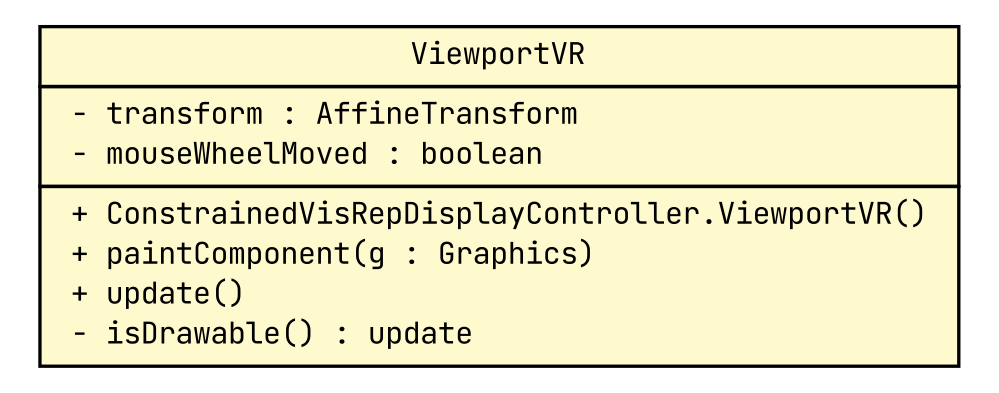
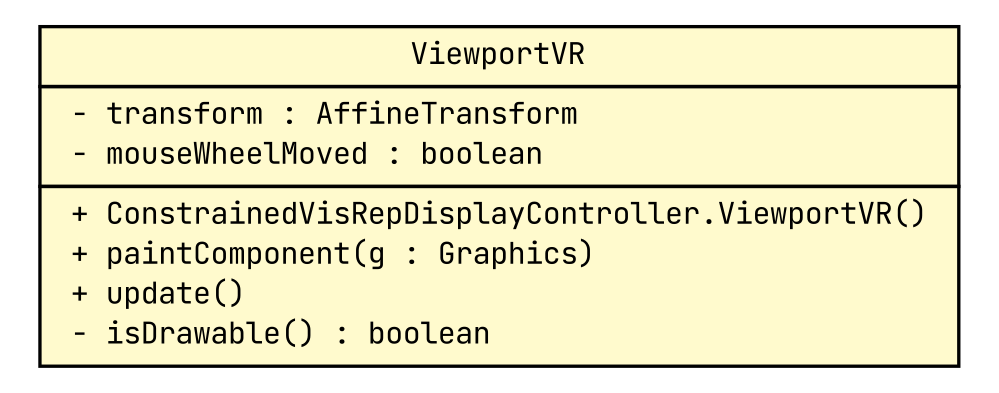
(273, 335) -> (281, 335)
